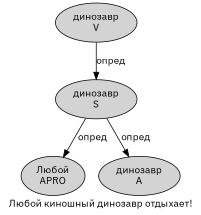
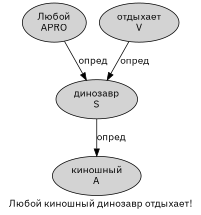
(96, 23) -> (139, 23)
(76, 134) -> (74, 57)
(139, 176) -> (97, 176)
